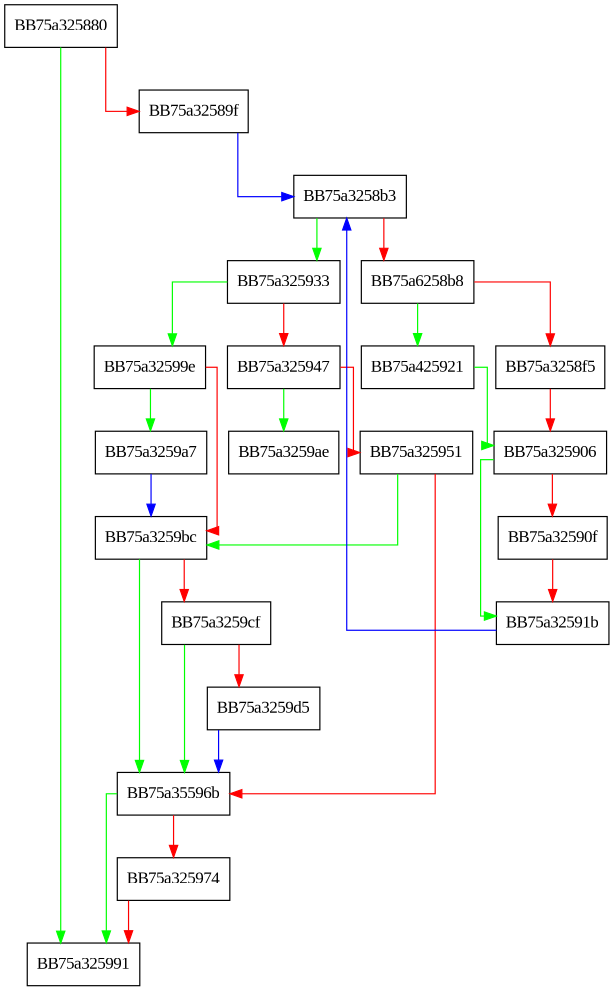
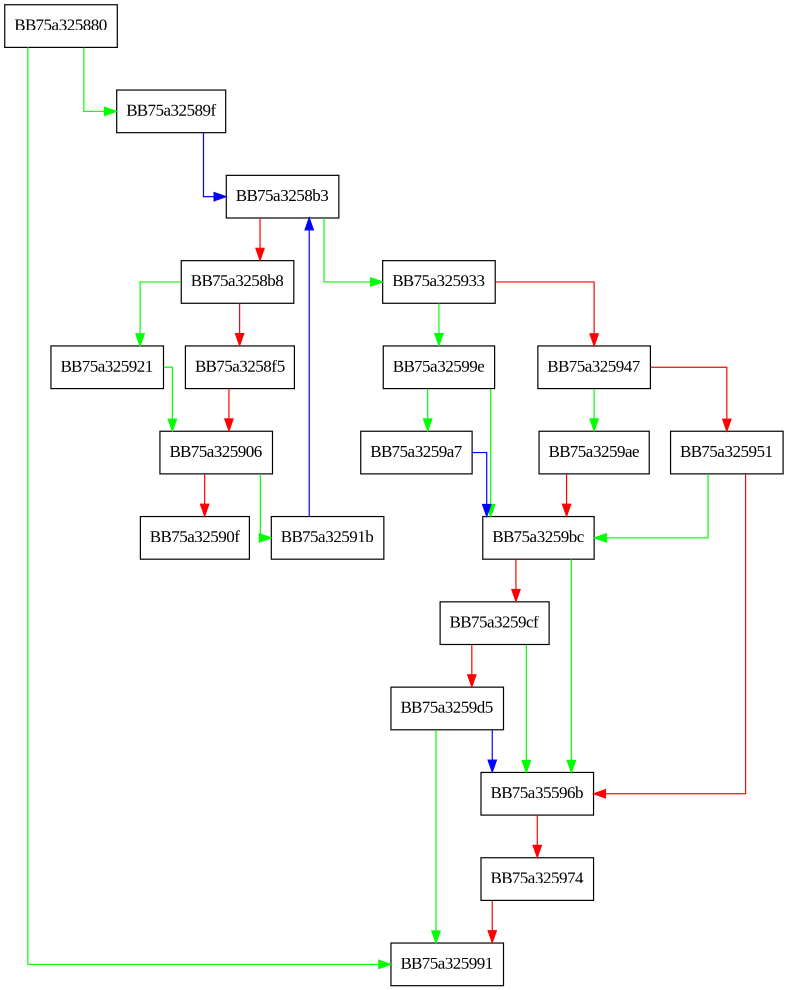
(106, 90) -> (84, 90)
(418, 282) -> (238, 282)
(418, 367) -> (107, 367)
(217, 444) -> (491, 444)
none -> (567, 489)
(553, 574) -> none
(106, 857) -> (436, 830)
